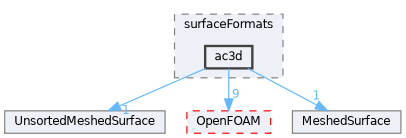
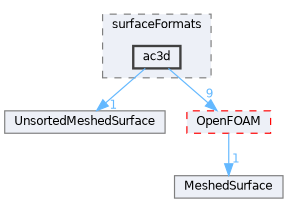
(282, 87) -> (229, 149)
